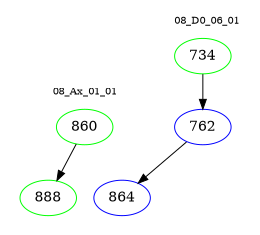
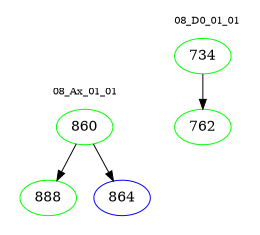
(207, 21) -> (207, 21)
(203, 127) -> (203, 127)
(166, 159) -> (101, 158)
